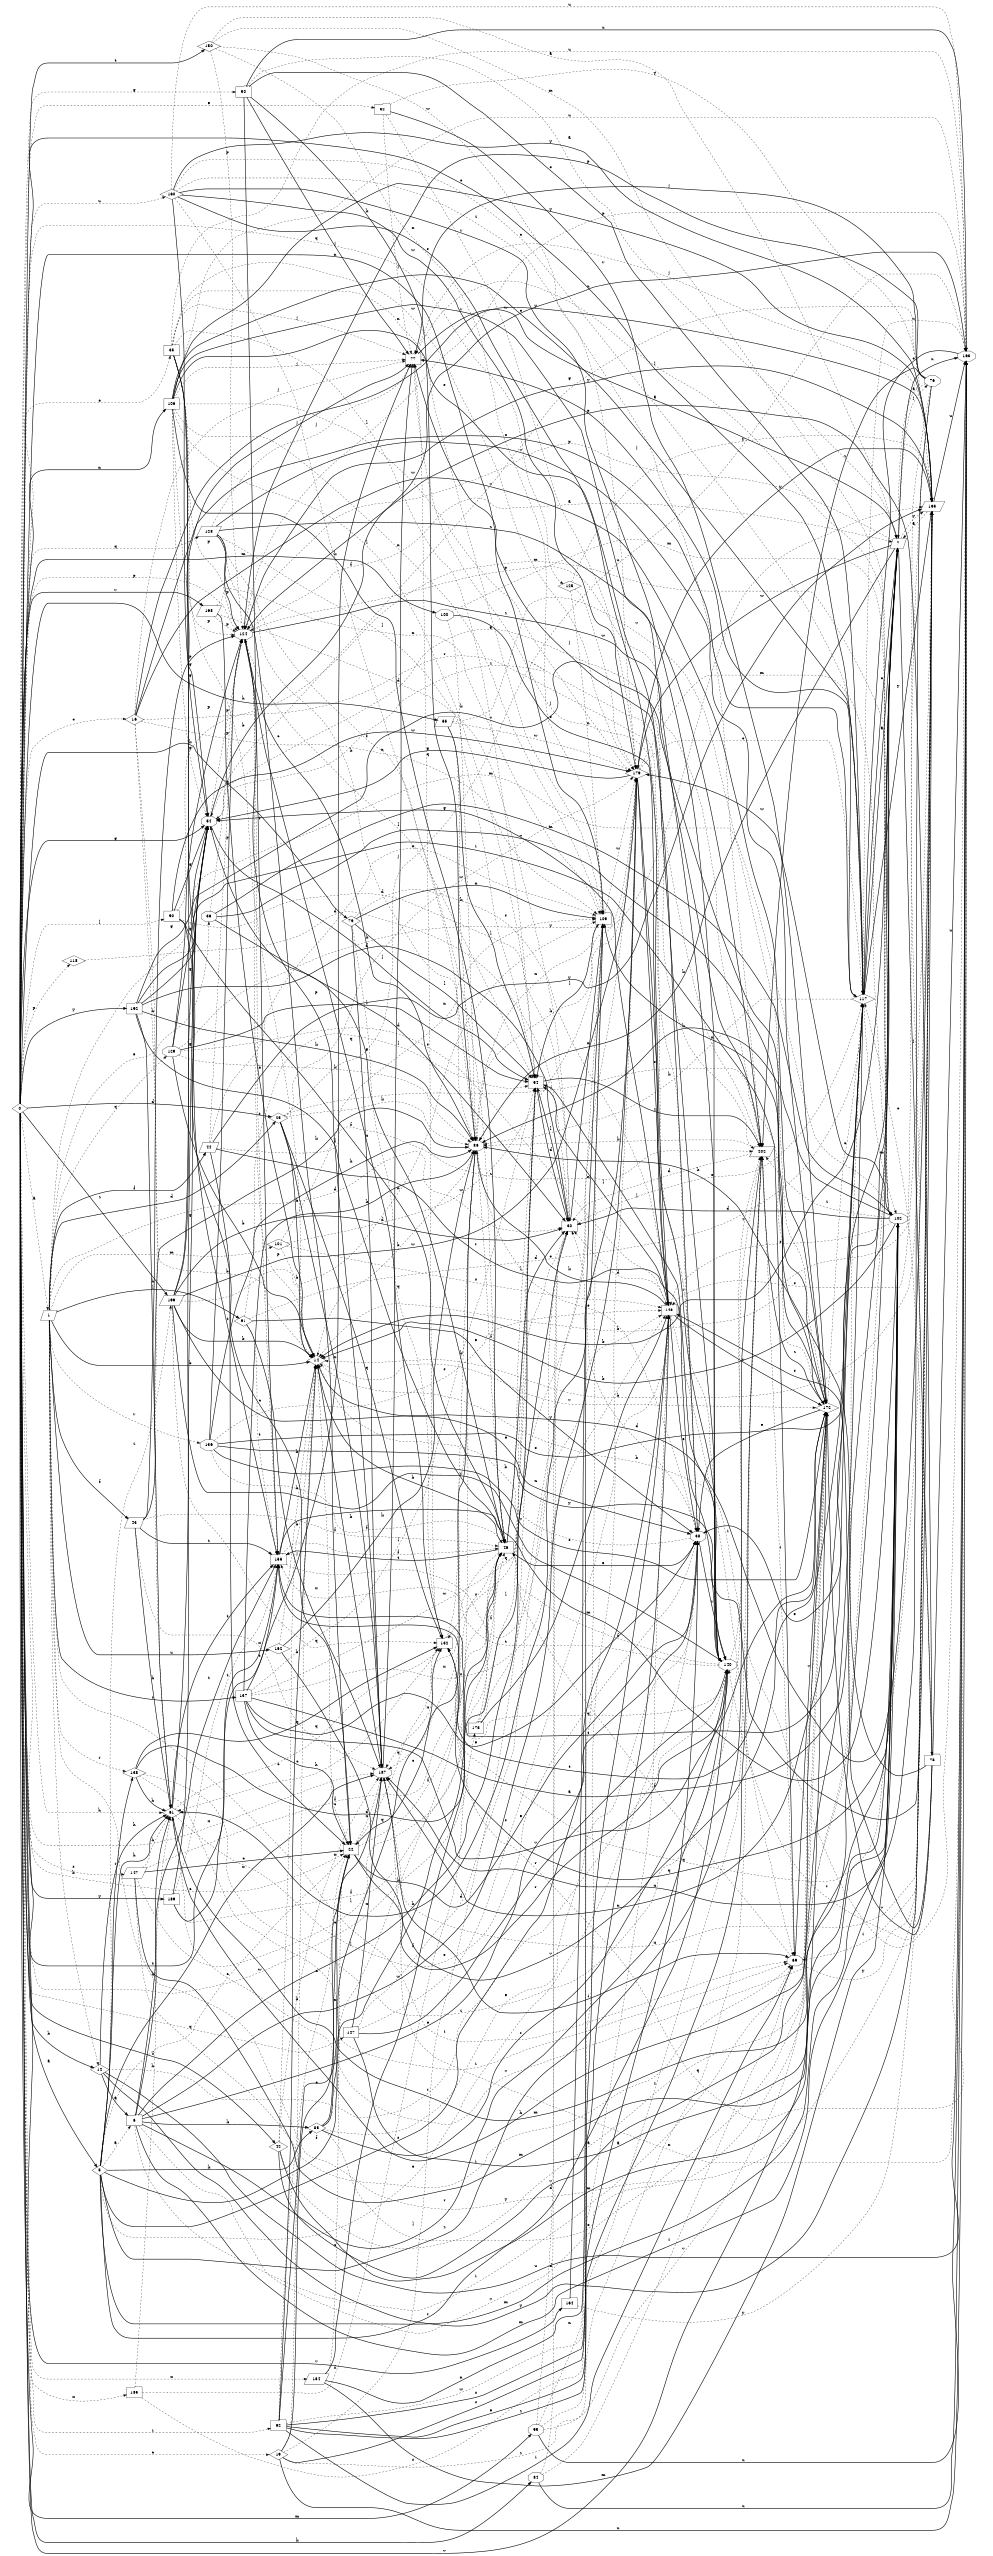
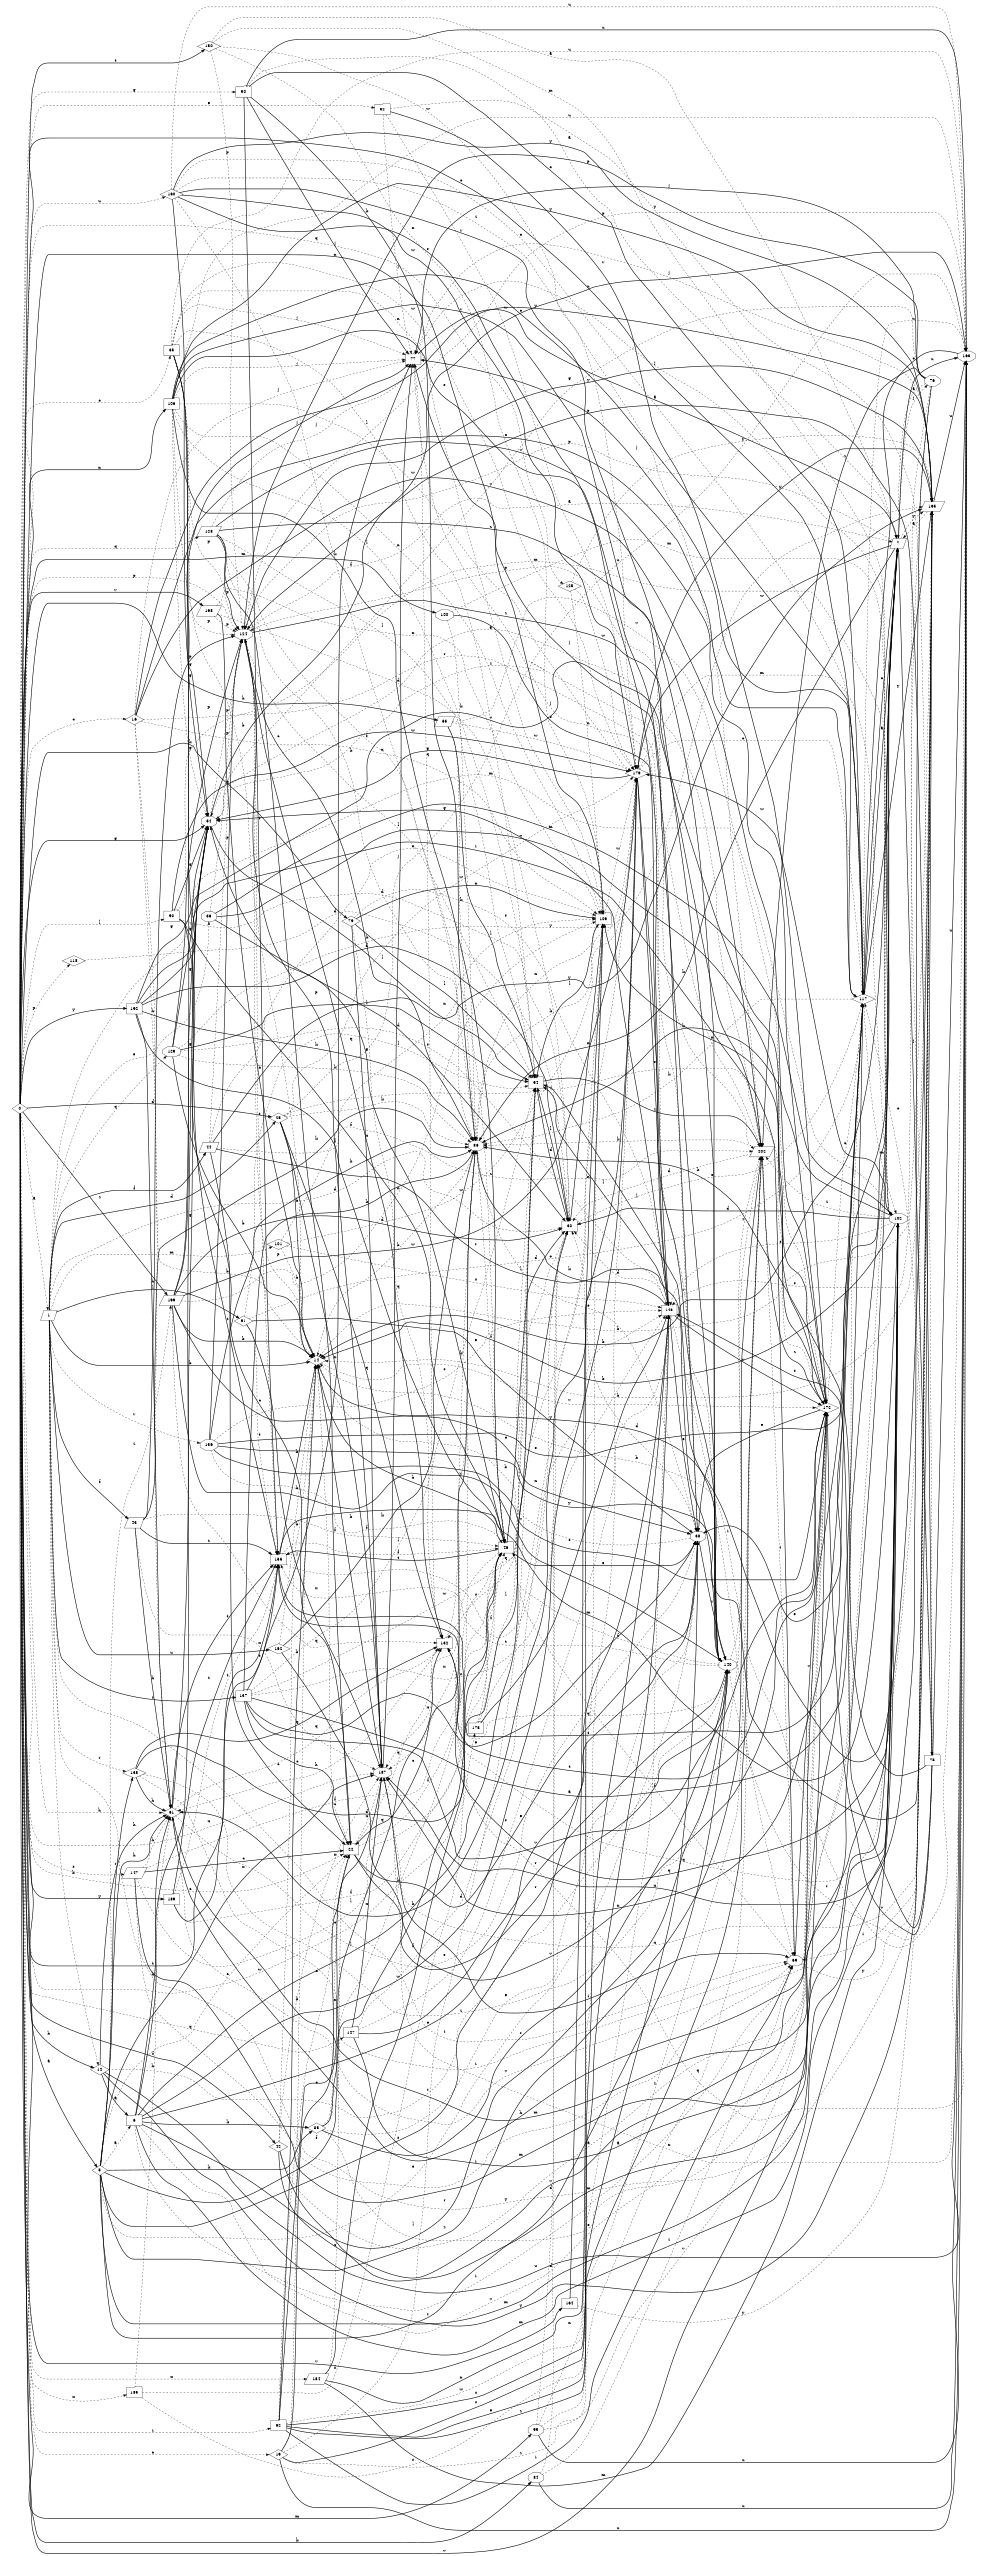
(761, 152) -> (925, 775)
(335, 1979) -> (335, 1979)
